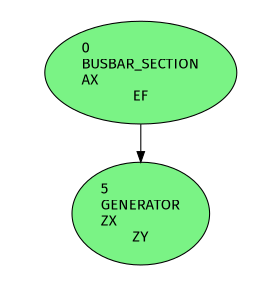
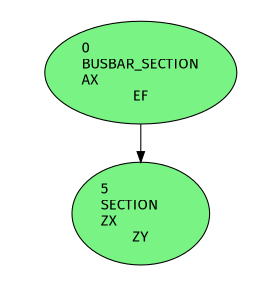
(141, 214) -> (141, 214)
